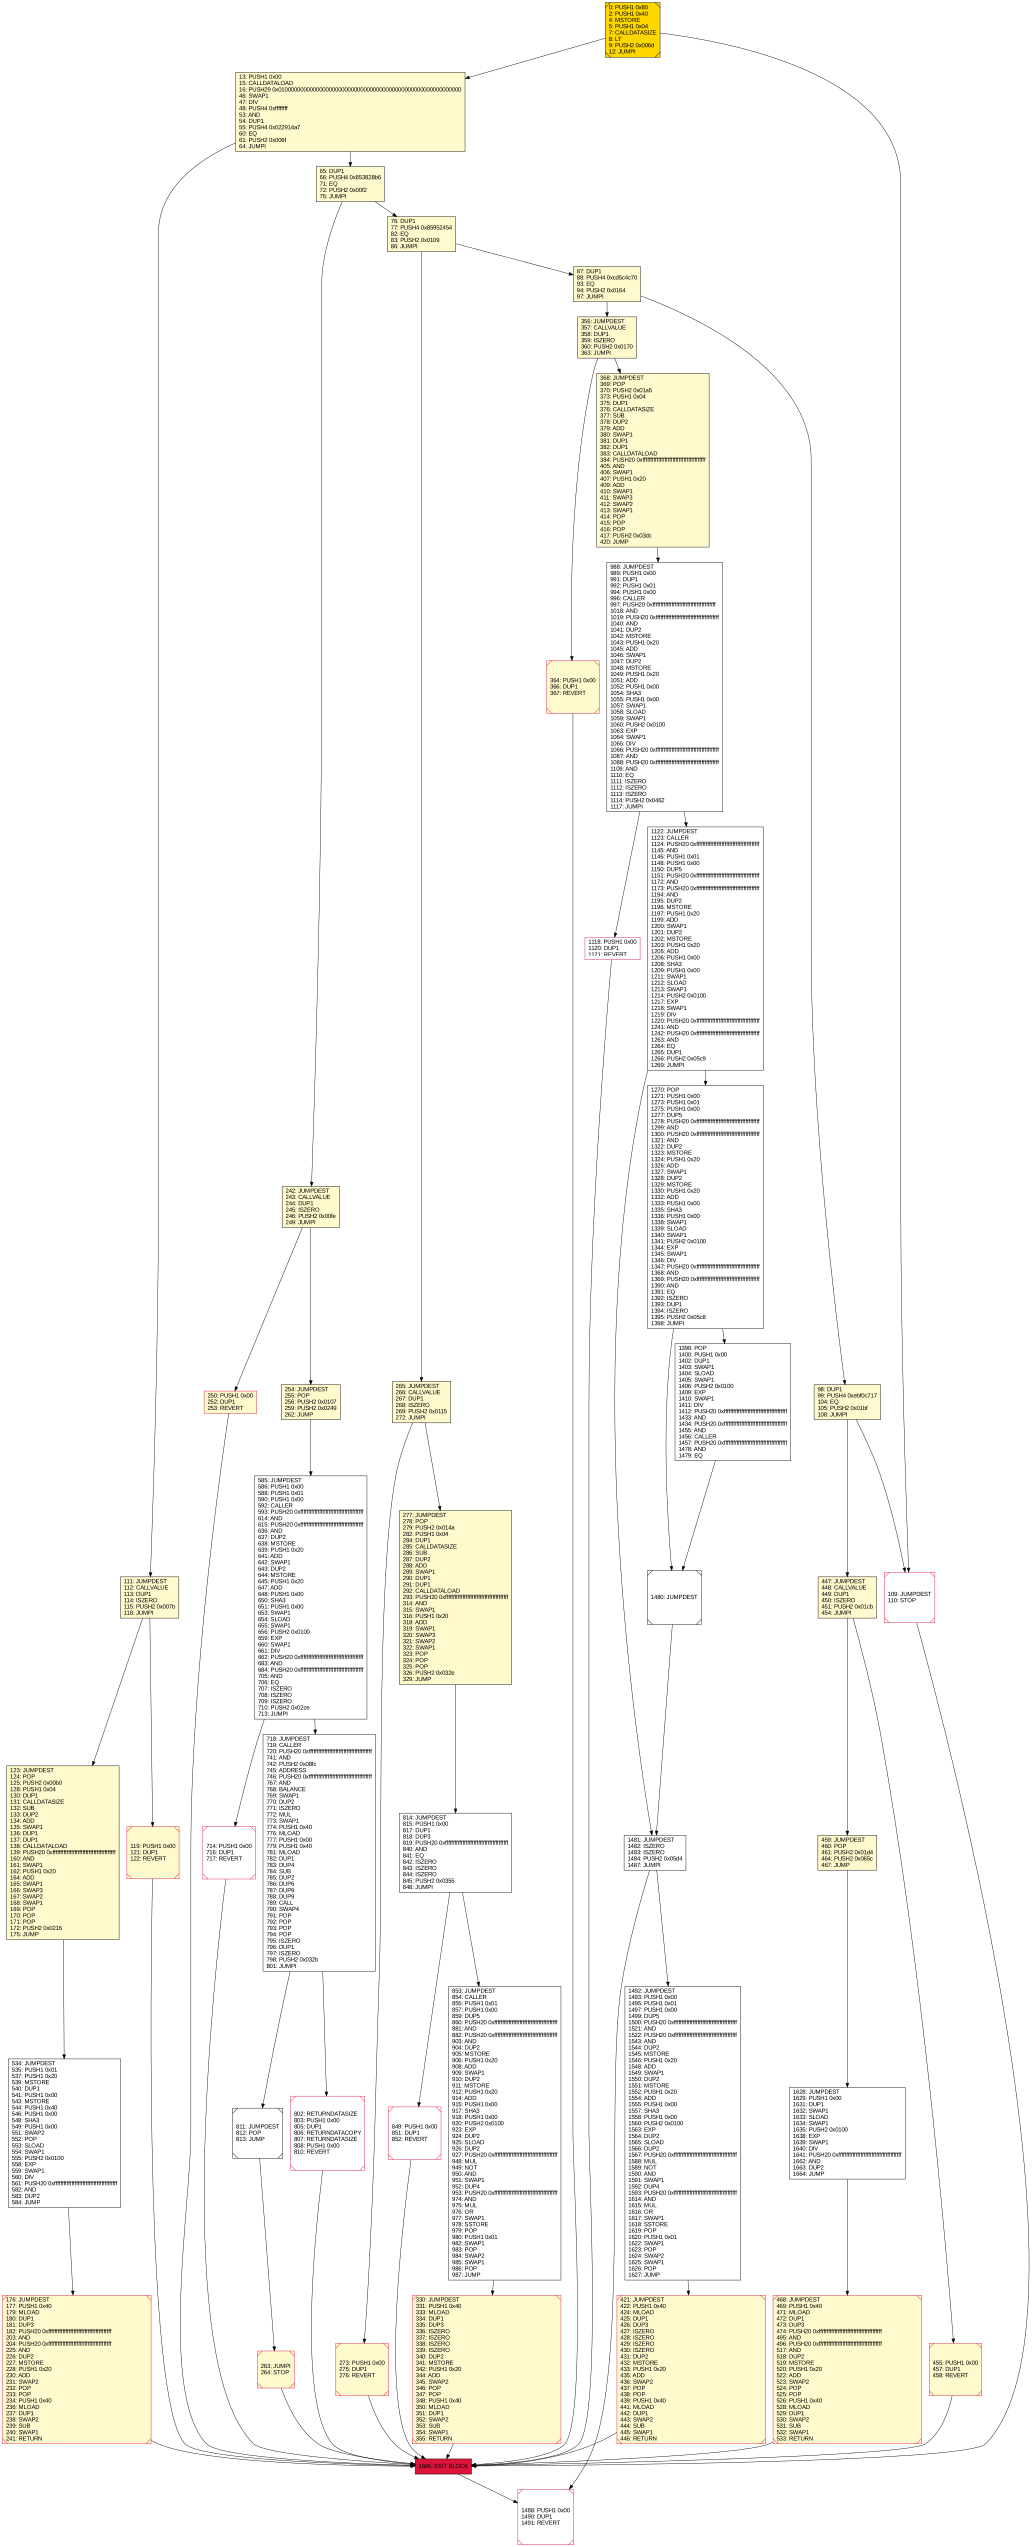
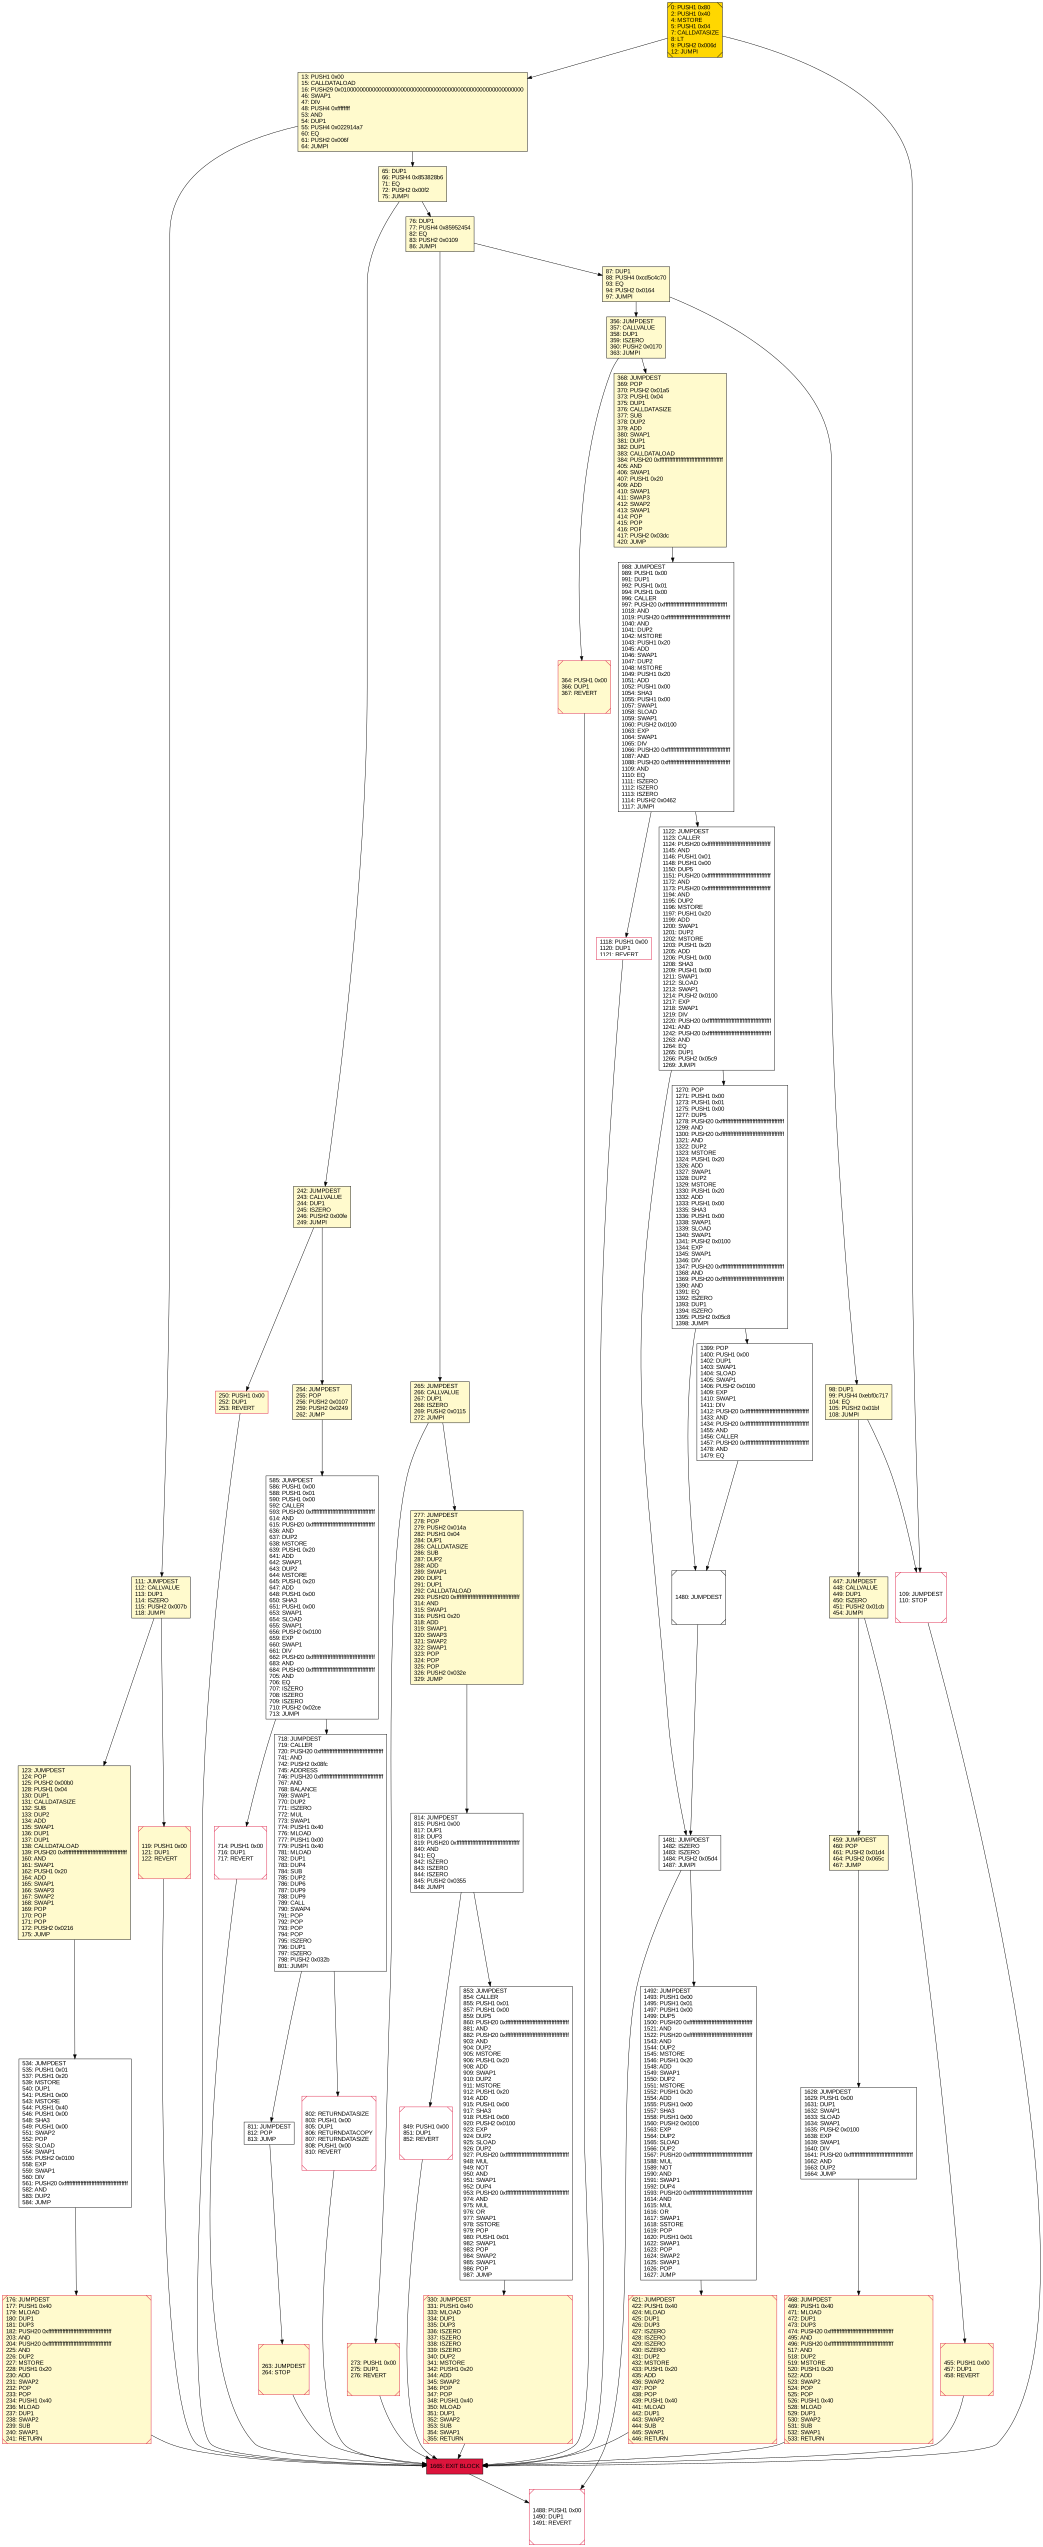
(258, 2133) -> (269, 2133)
(276, 2370) -> (284, 2370)
